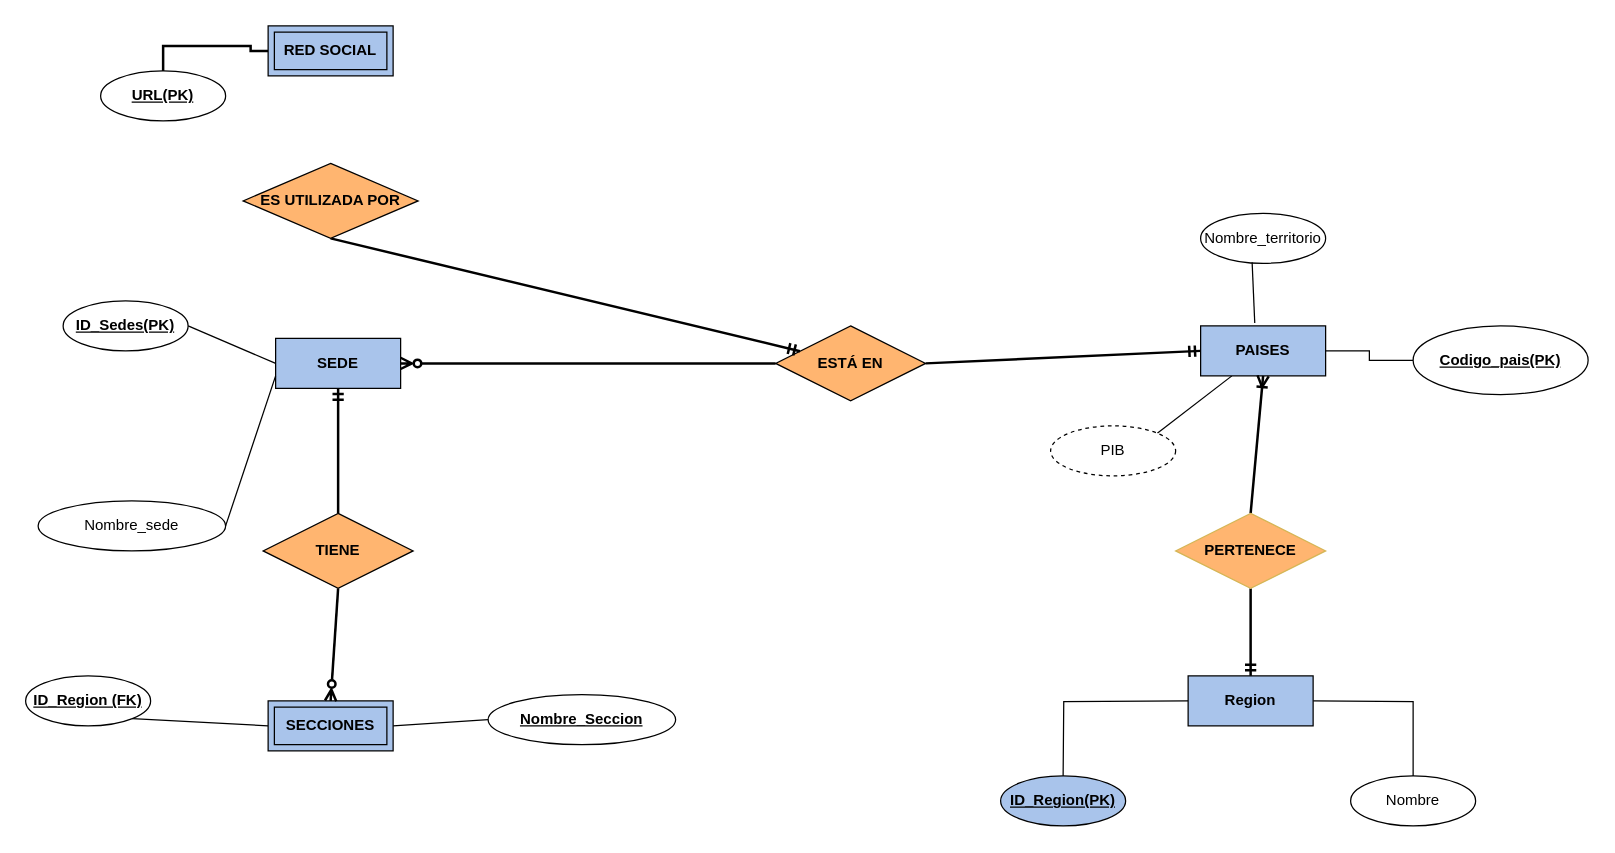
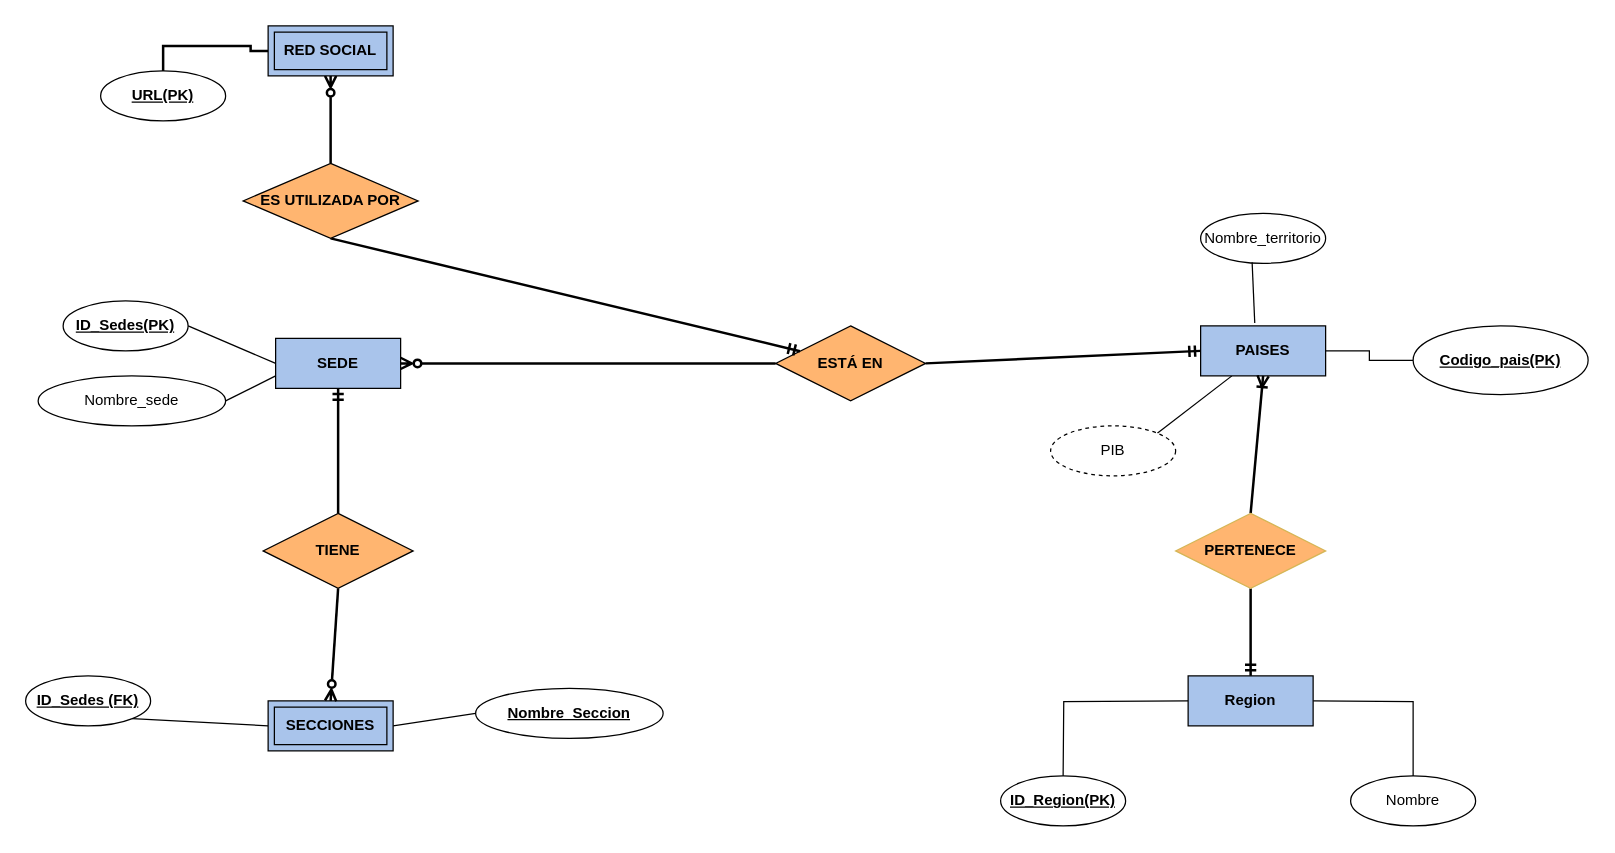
none -> (331, 130)
(132, 526) -> (132, 401)
(88, 701) -> (88, 701)
(582, 719) -> (569, 713)
(1063, 801) -> (1063, 801)
